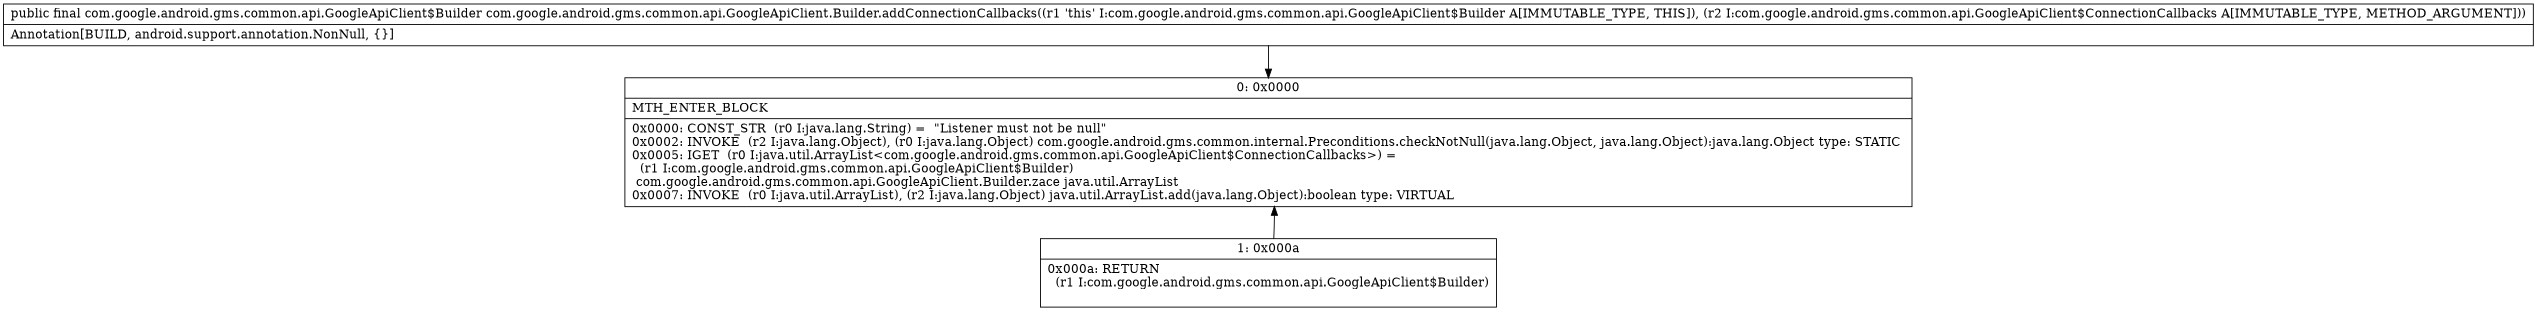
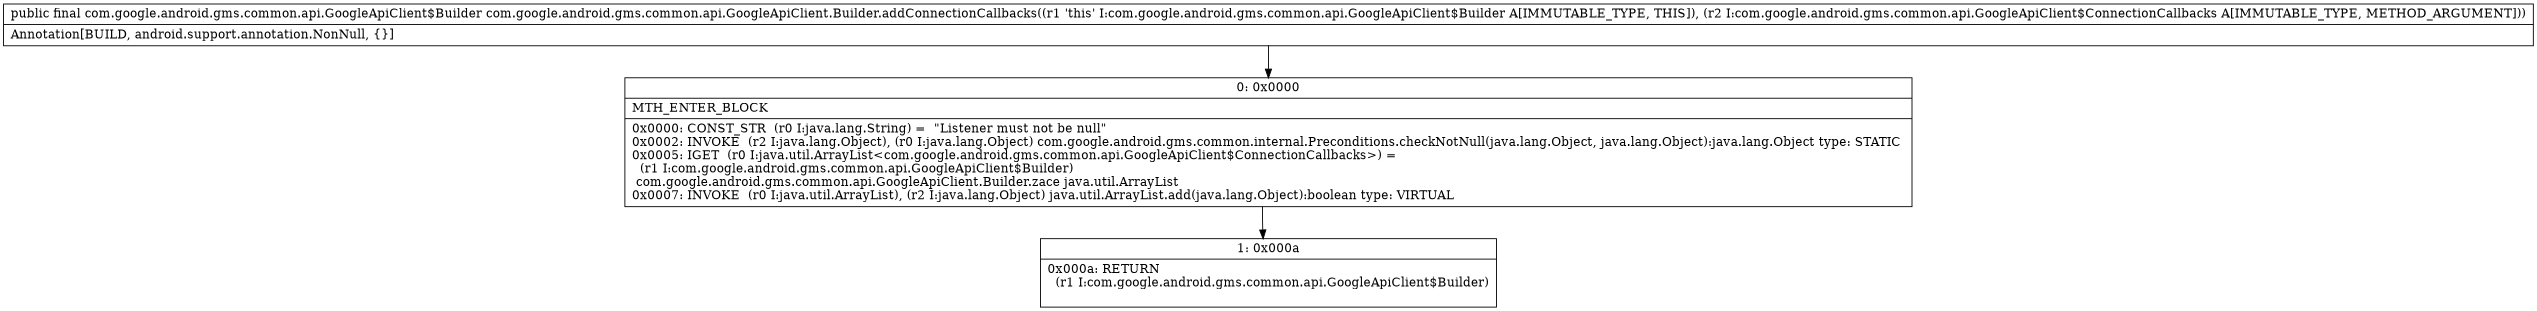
(1274, 227) -> (1263, 218)
